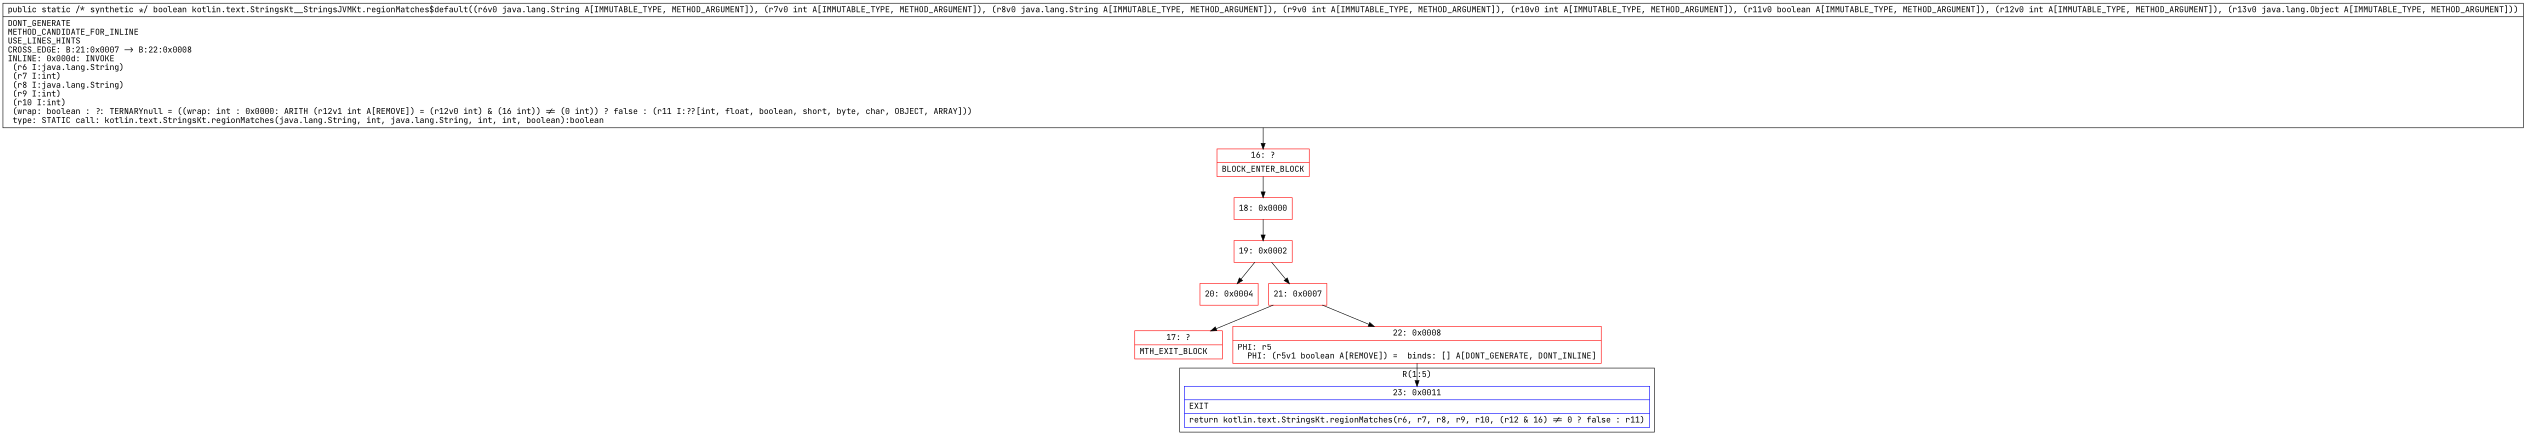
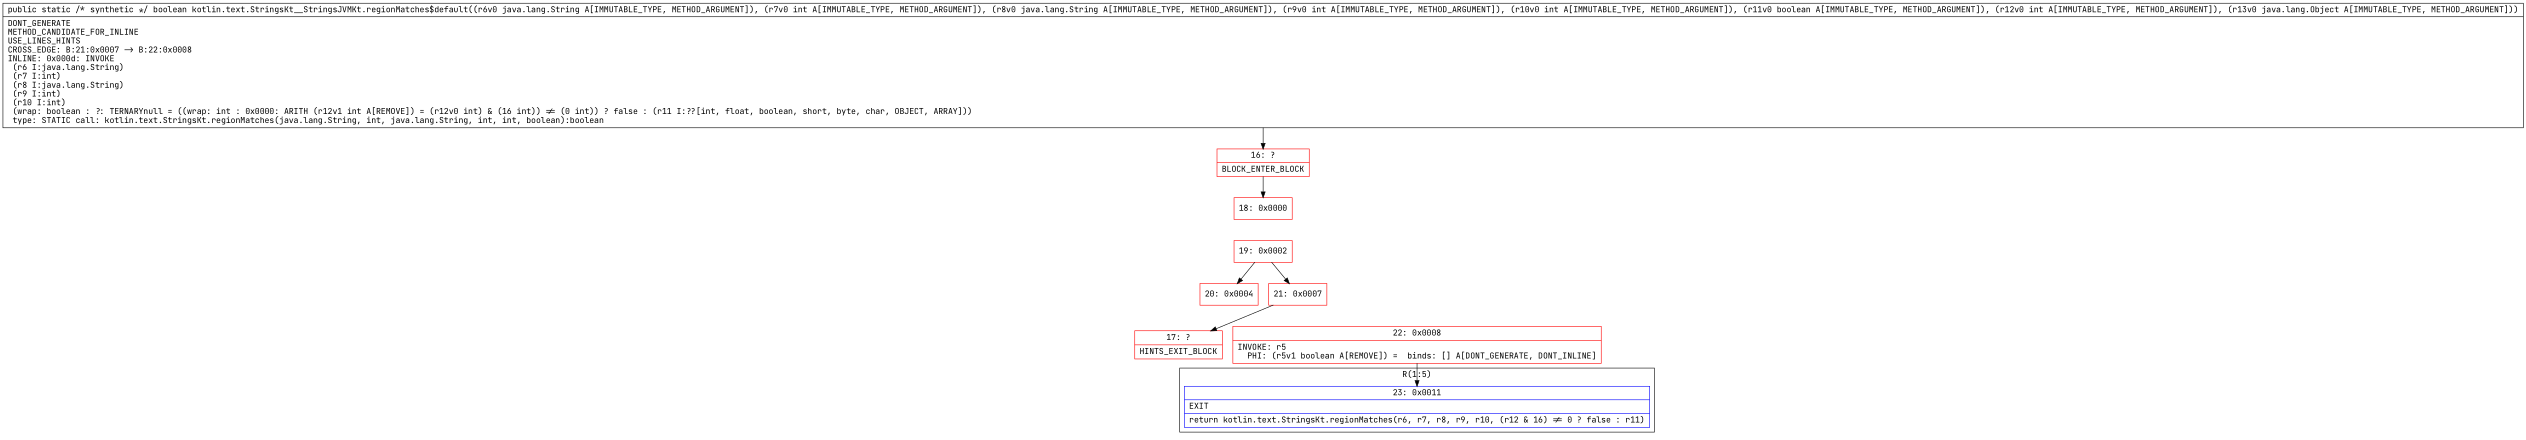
(1263, 227) -> none
(1345, 315) -> none
(1257, 347) -> (1264, 347)
(1174, 352) -> (1179, 352)
